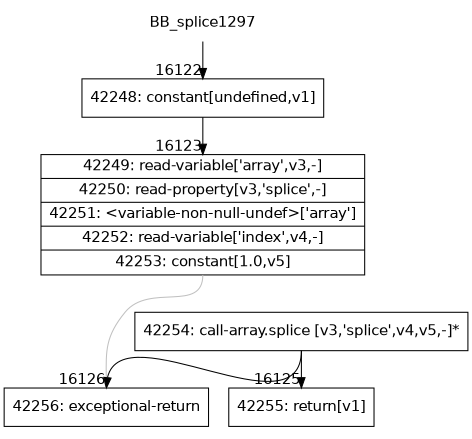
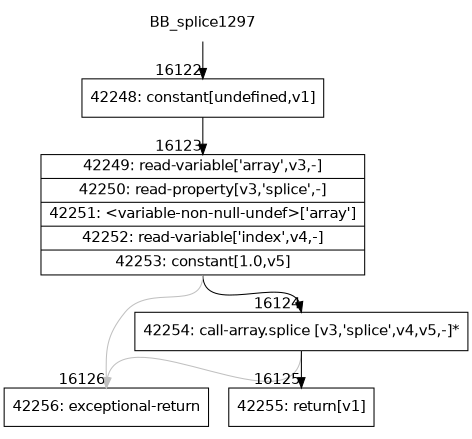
none -> (247, 294)
(209, 371) -> (209, 371)
